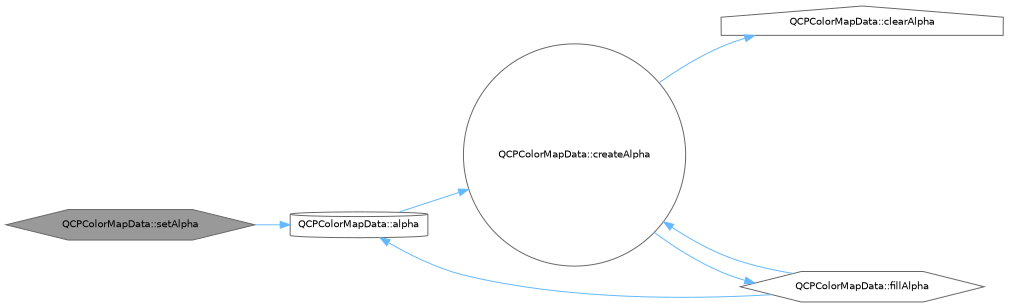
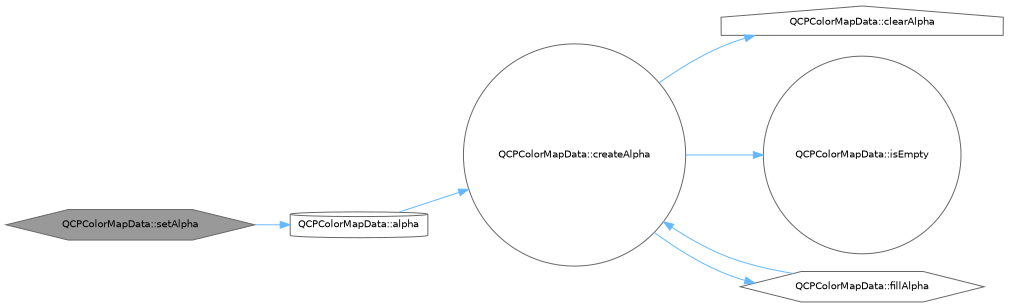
none -> (862, 155)
(576, 293) -> none
